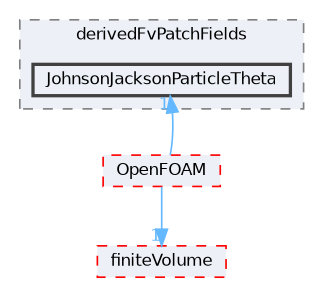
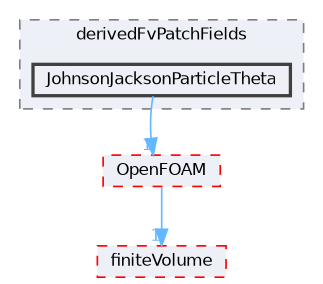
(173, 134) -> (151, 119)
